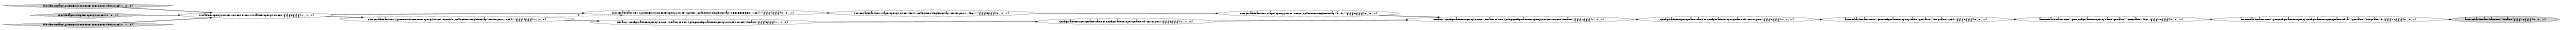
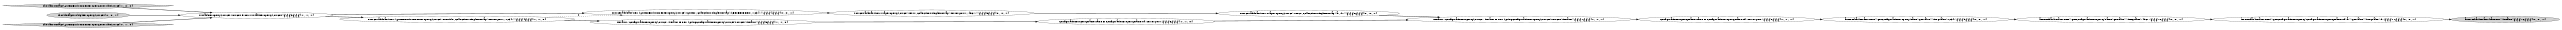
(88, 15) -> (88, 15)
